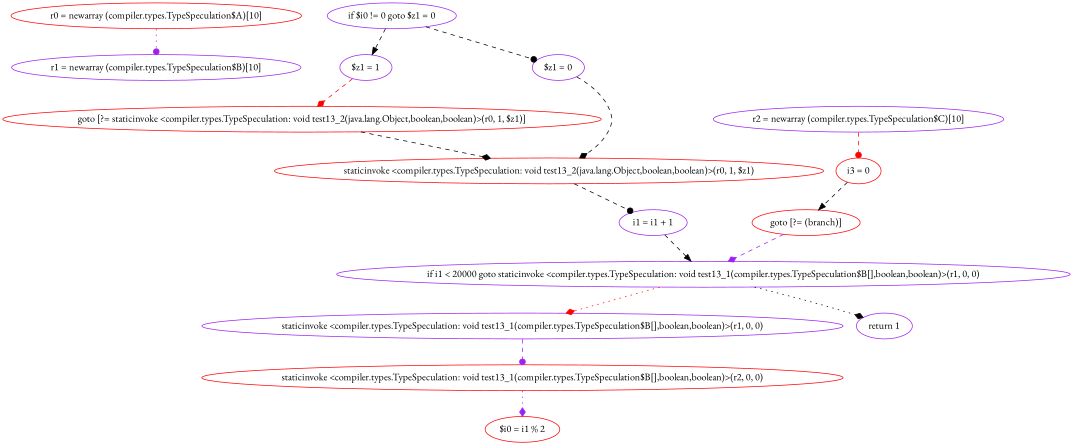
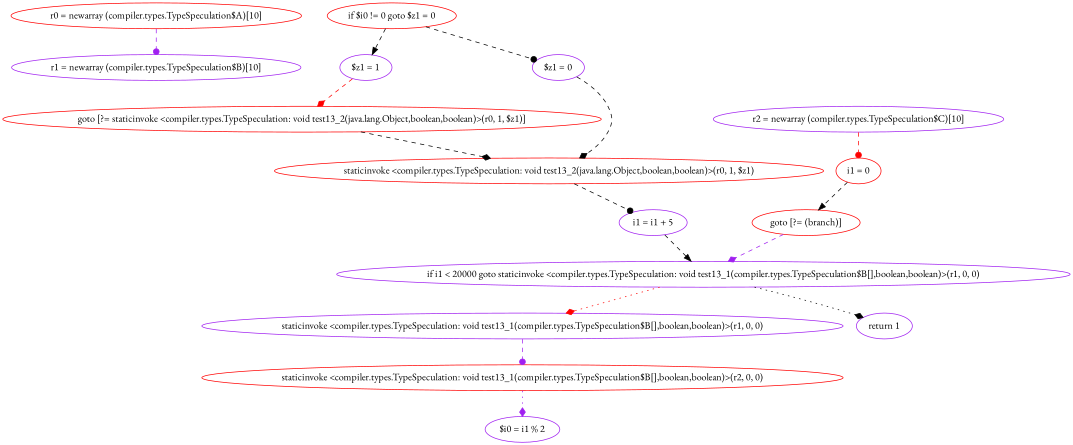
(392, 16) -> (392, 16)
(156, 39) -> (156, 39)
(859, 171) -> (859, 171)
(653, 223) -> (653, 223)
(522, 429) -> (522, 429)
